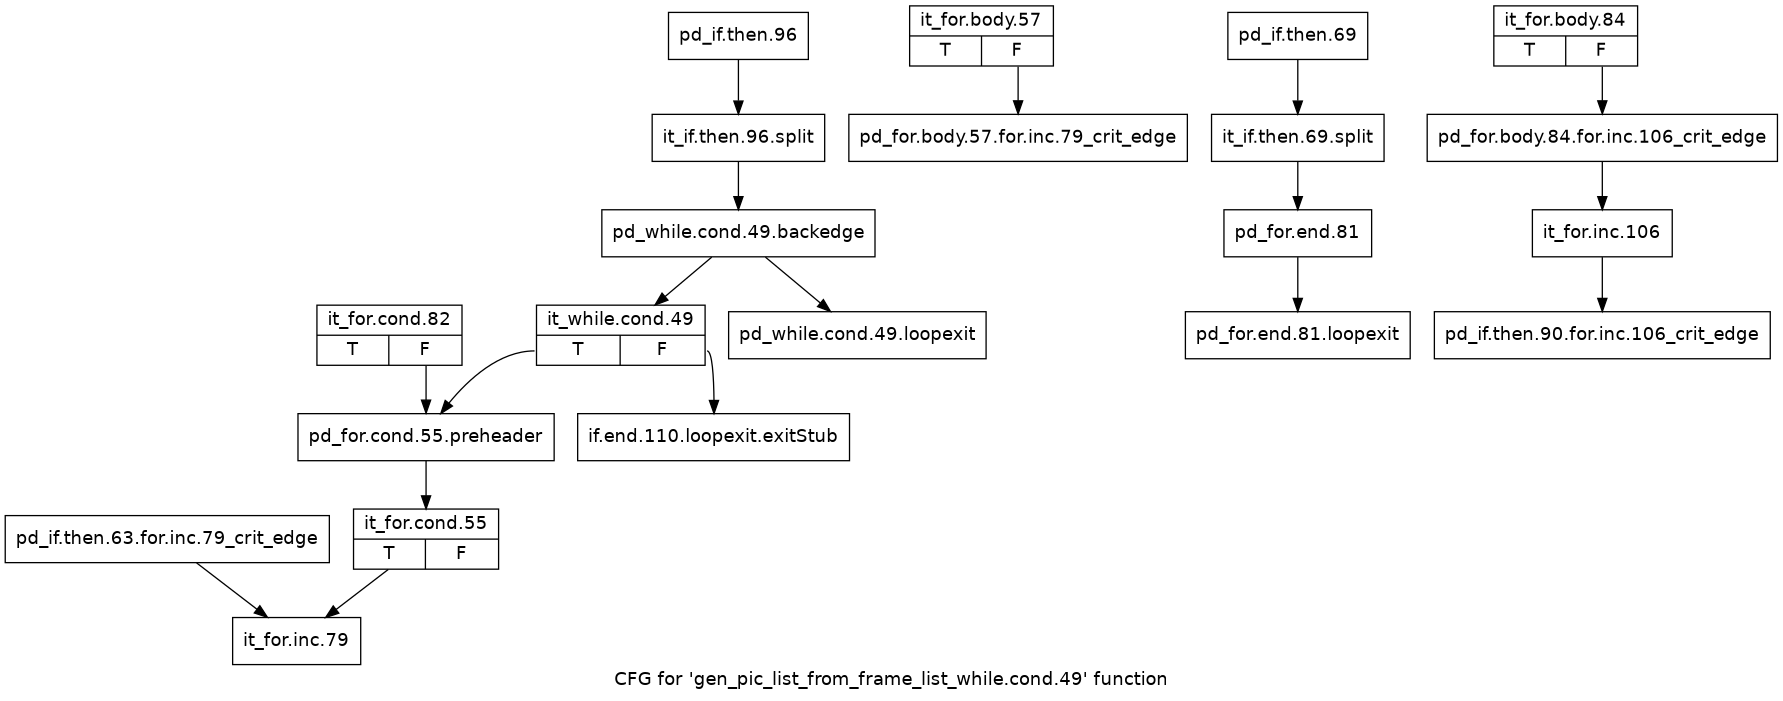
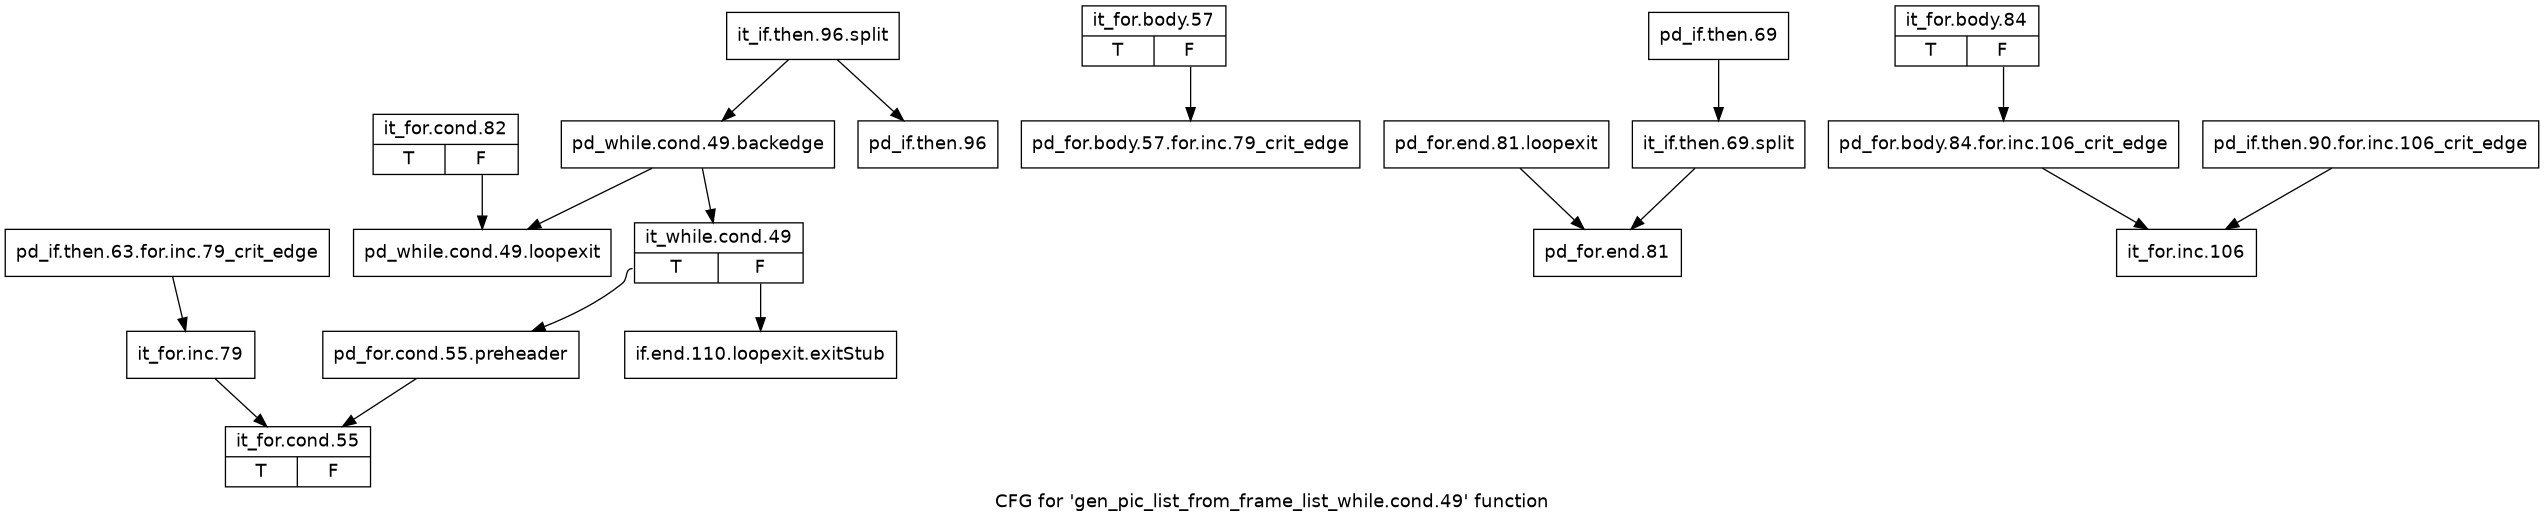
(738, 80) -> (866, 86)
(1298, 278) -> (1547, 194)
(1602, 278) -> (2284, 195)
(426, 383) -> (482, 196)
(362, 589) -> (236, 398)
